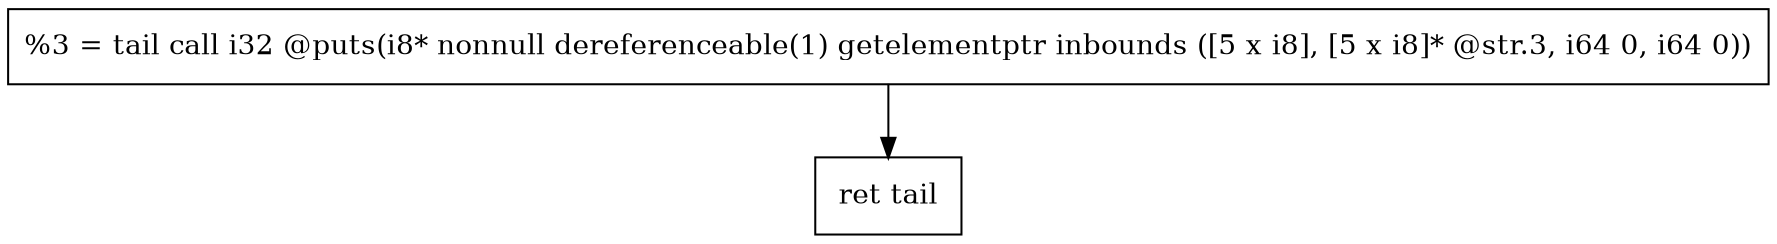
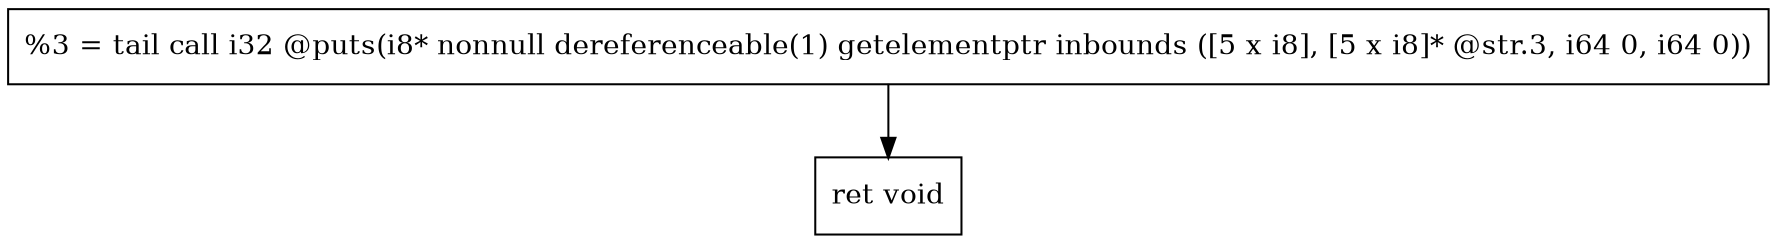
(888, 196) -> (888, 196)
